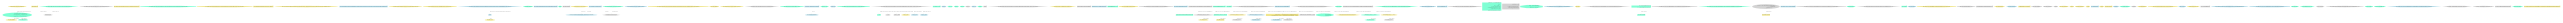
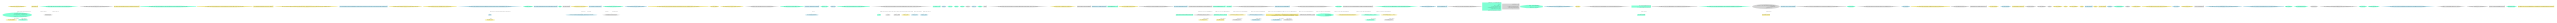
(1904, 7) -> none
